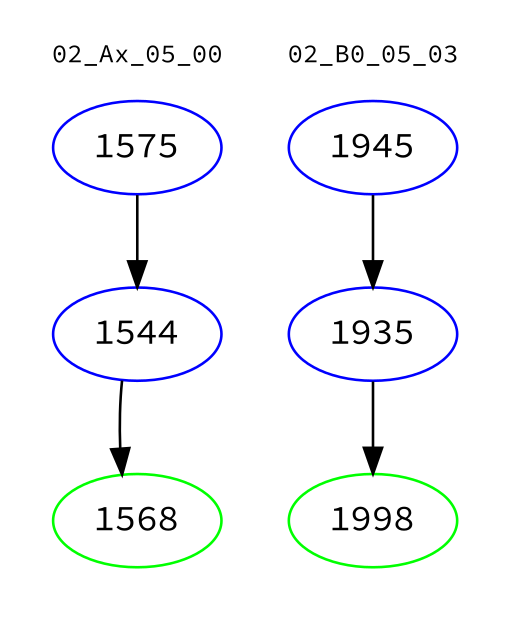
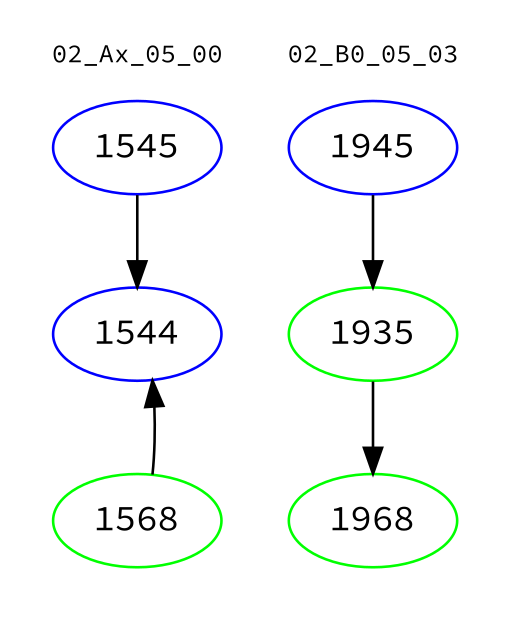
(137, 148) -> (137, 148)
(373, 334) -> (373, 334)
(120, 414) -> (155, 441)
(373, 521) -> (373, 521)
